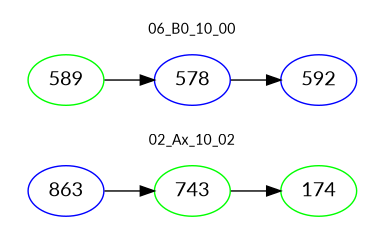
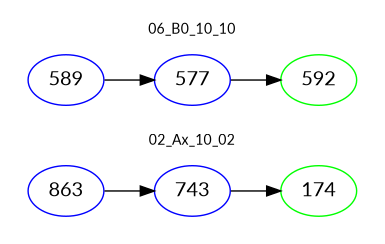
(192, 30) -> (192, 30)
(66, 80) -> (66, 80)
(192, 80) -> (192, 80)
(319, 80) -> (319, 80)
(192, 191) -> (192, 191)
